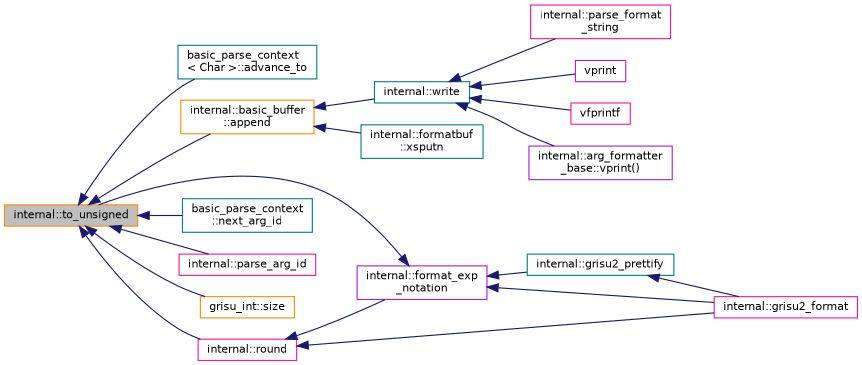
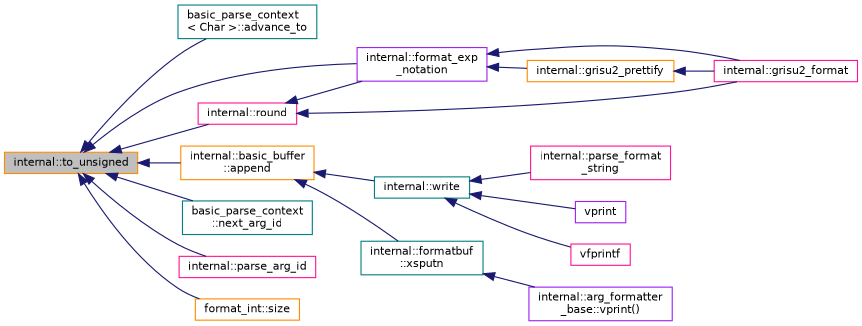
(511, 127) -> (515, 282)
(262, 177) -> (217, 81)
(601, 265) -> (601, 71)
(247, 307) -> (247, 310)
